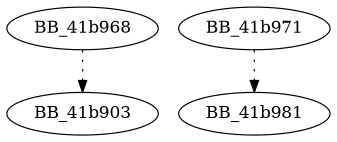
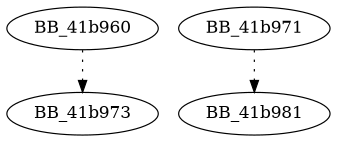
(83, 28) -> (83, 28)
(83, 114) -> (83, 114)
